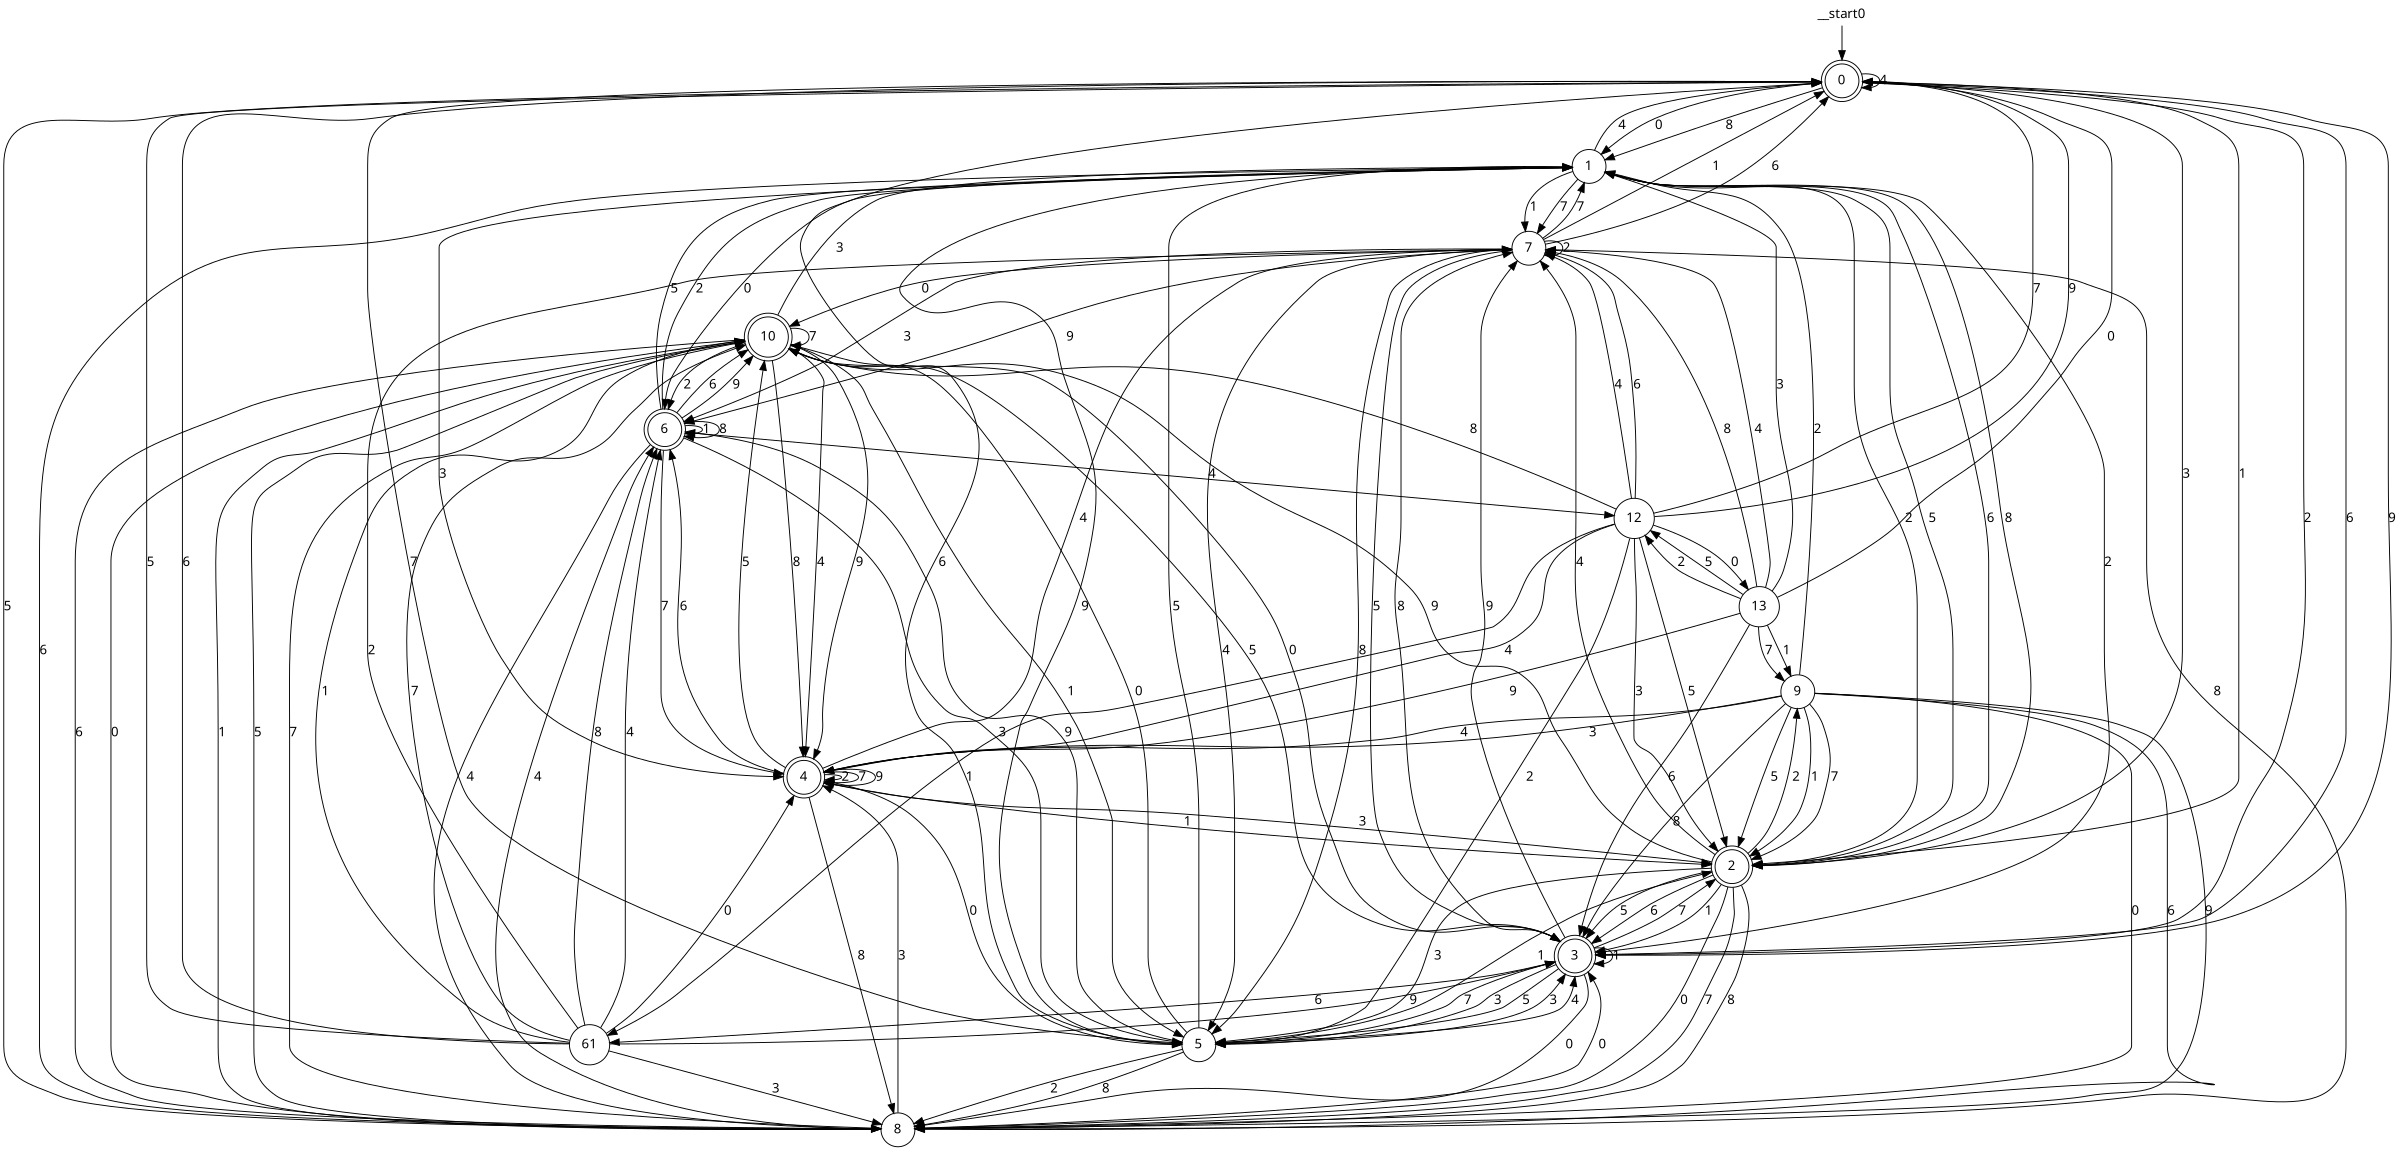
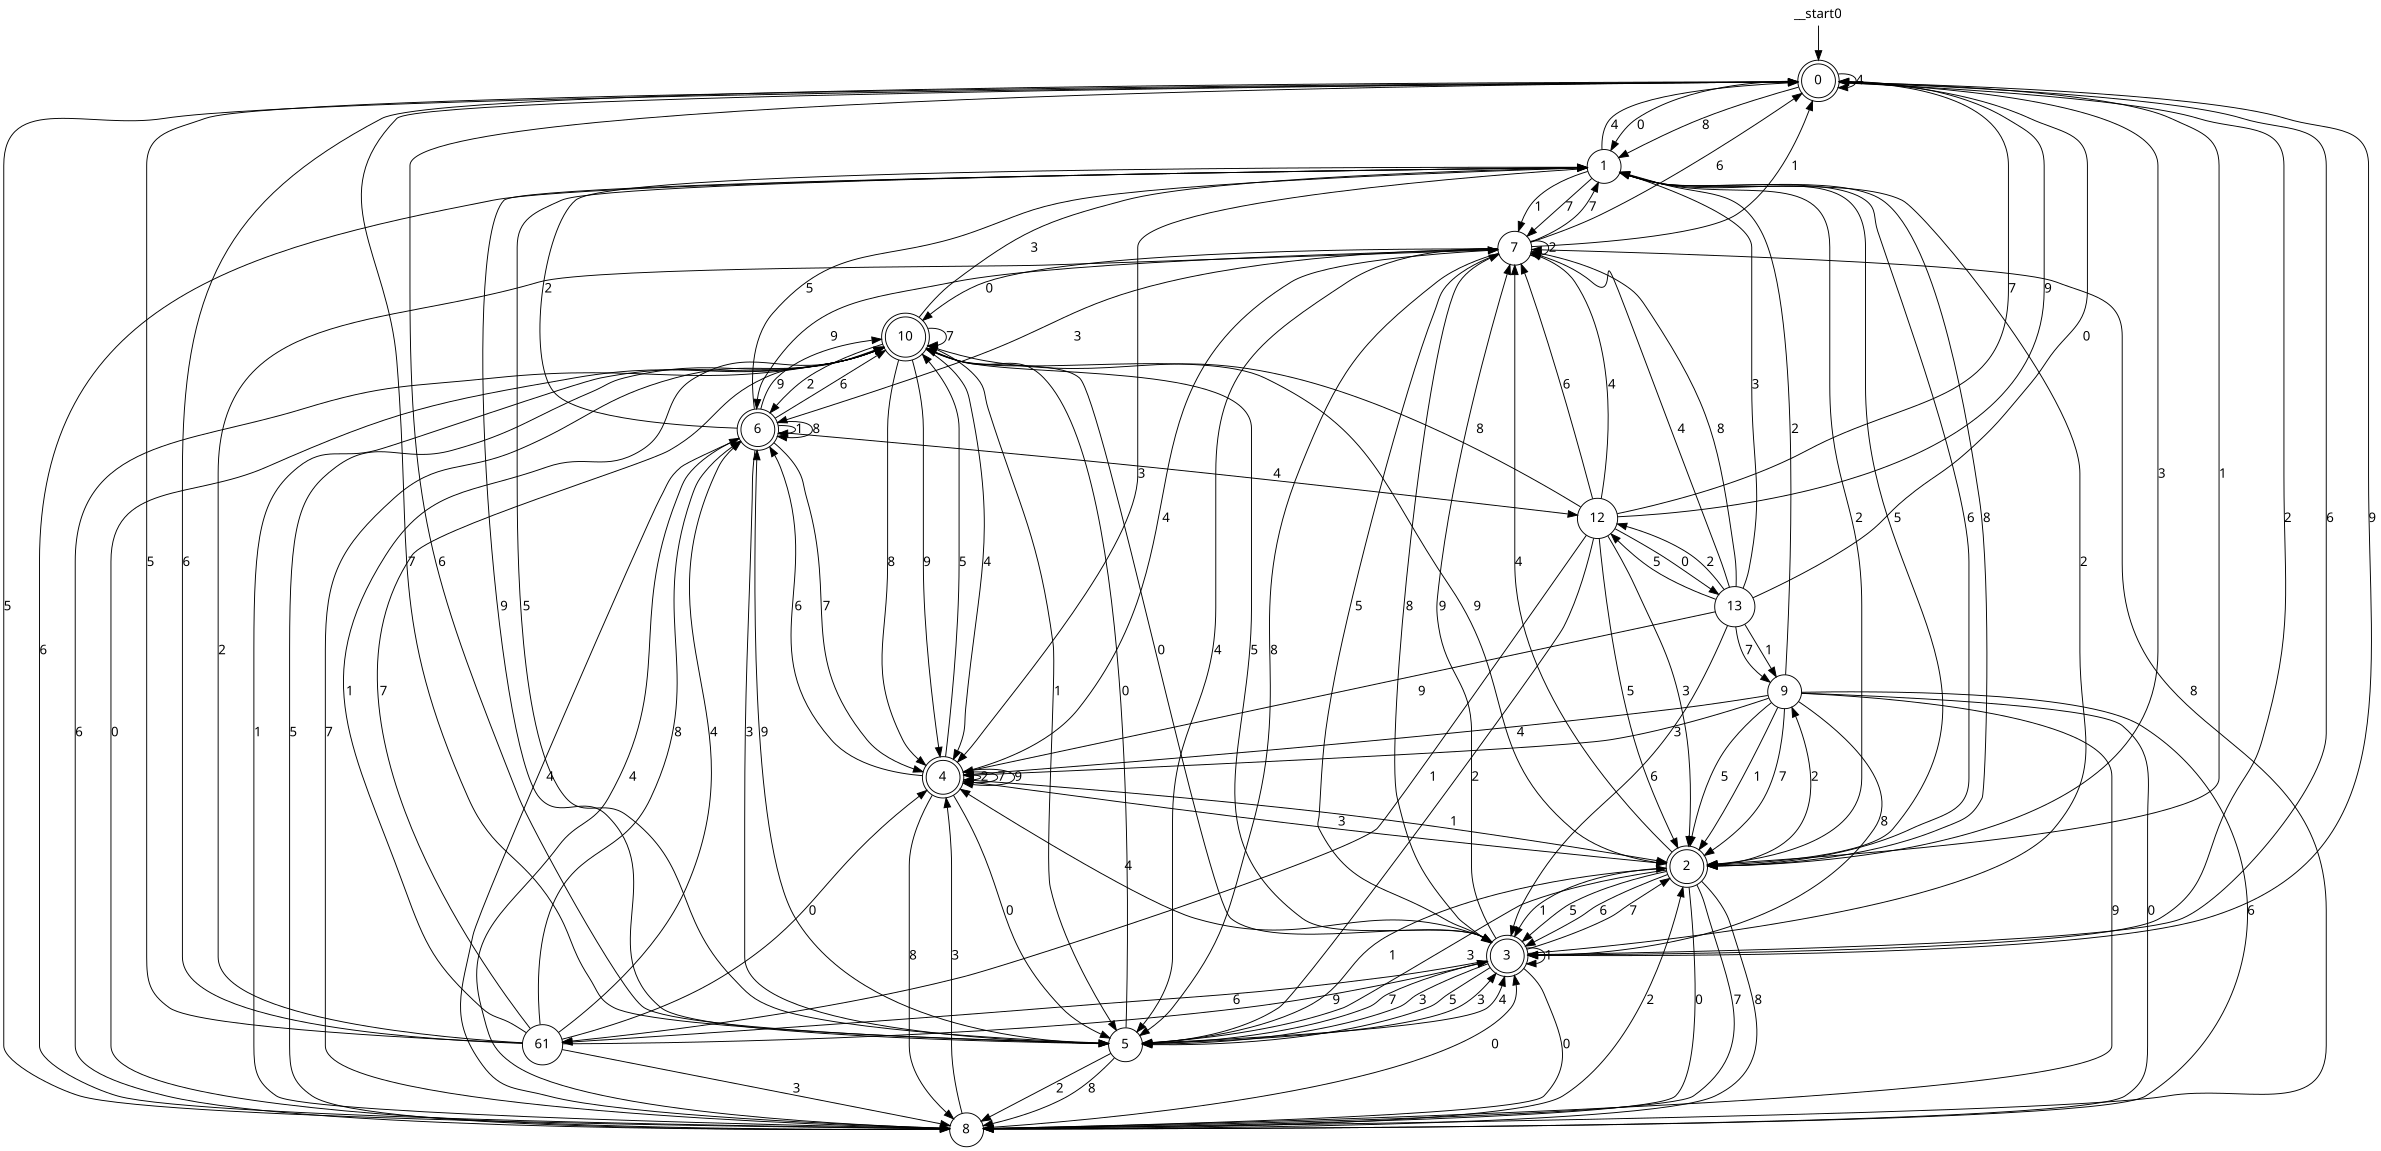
(1072, 181) -> none
(1256, 700) -> (1216, 923)
none -> (1554, 1098)
